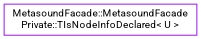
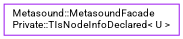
(101, 20) -> (92, 20)
